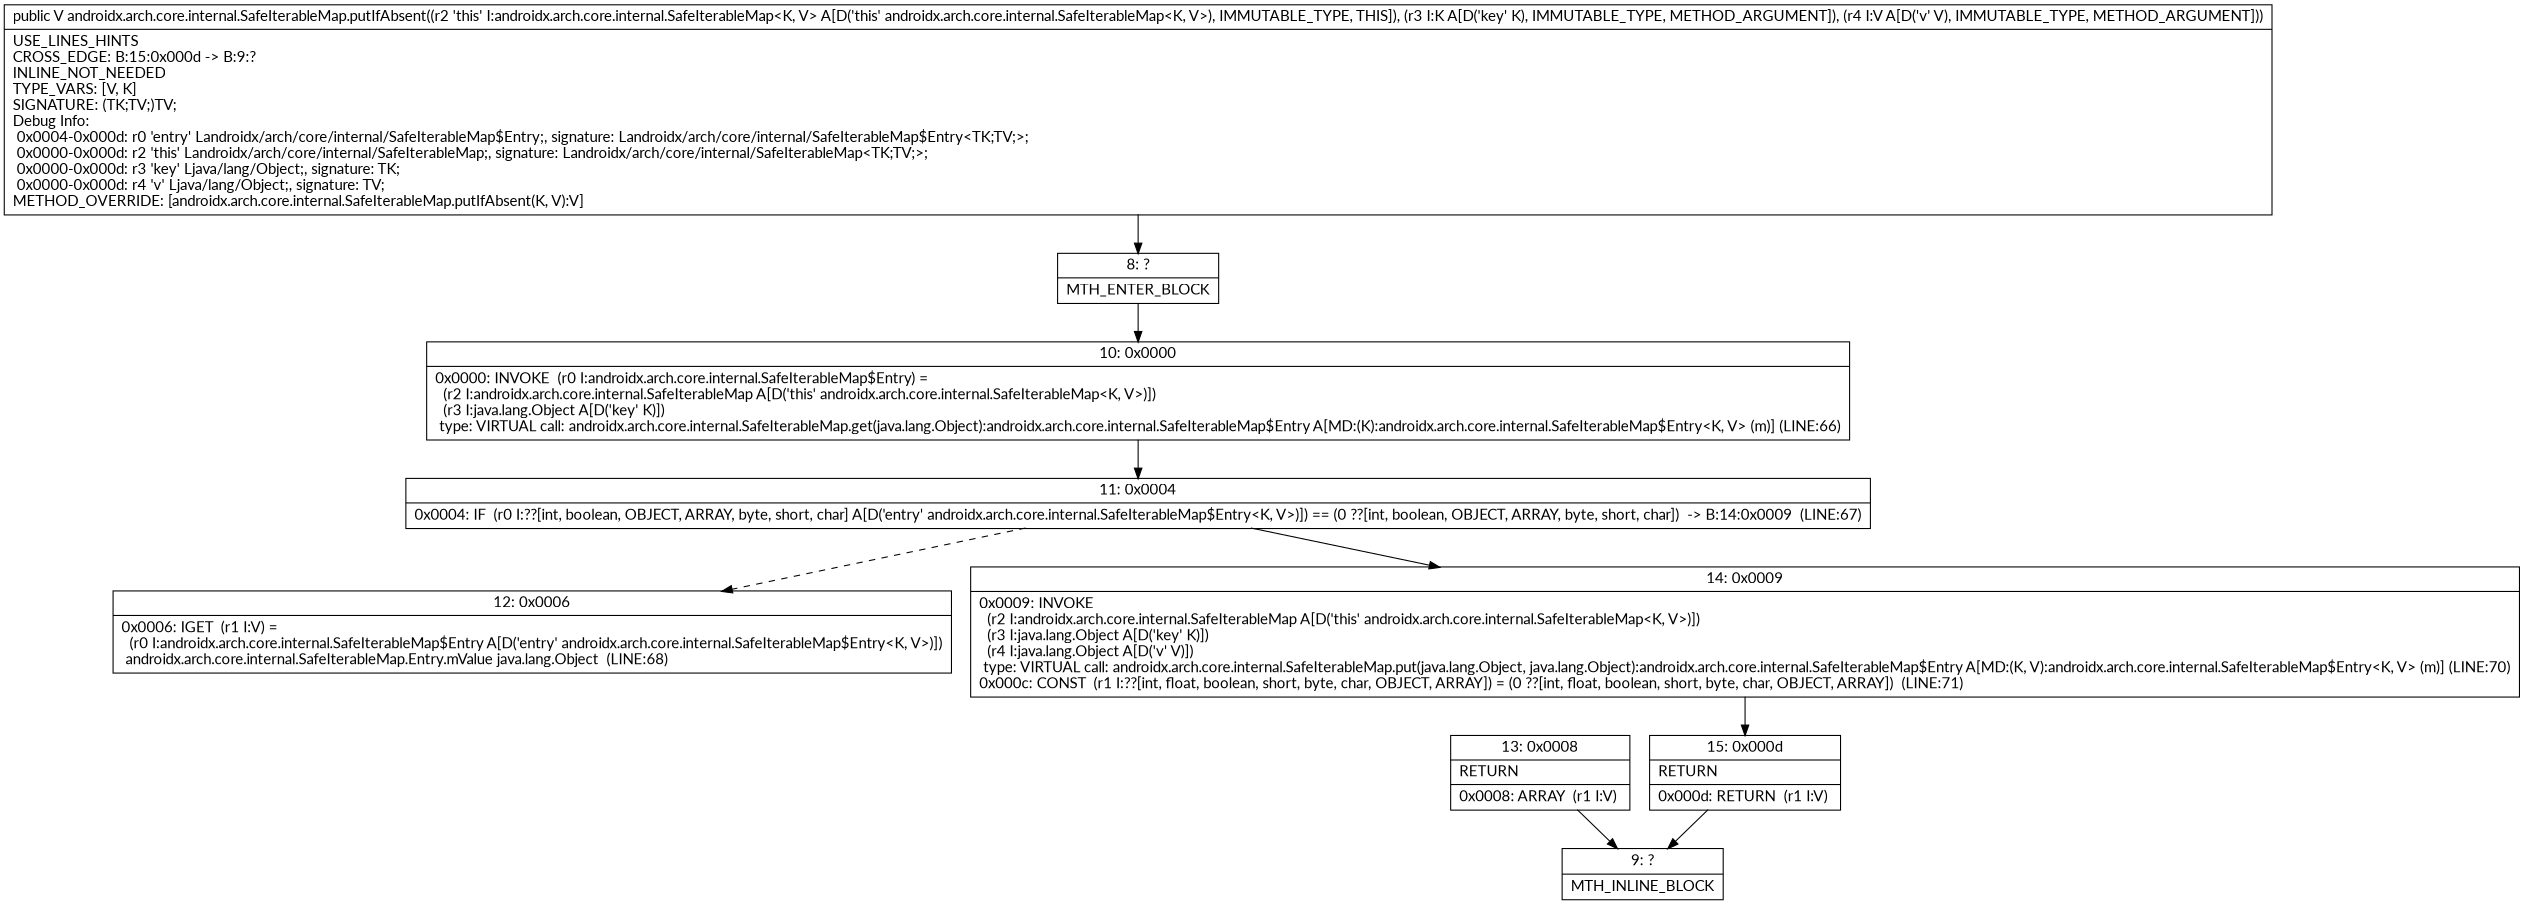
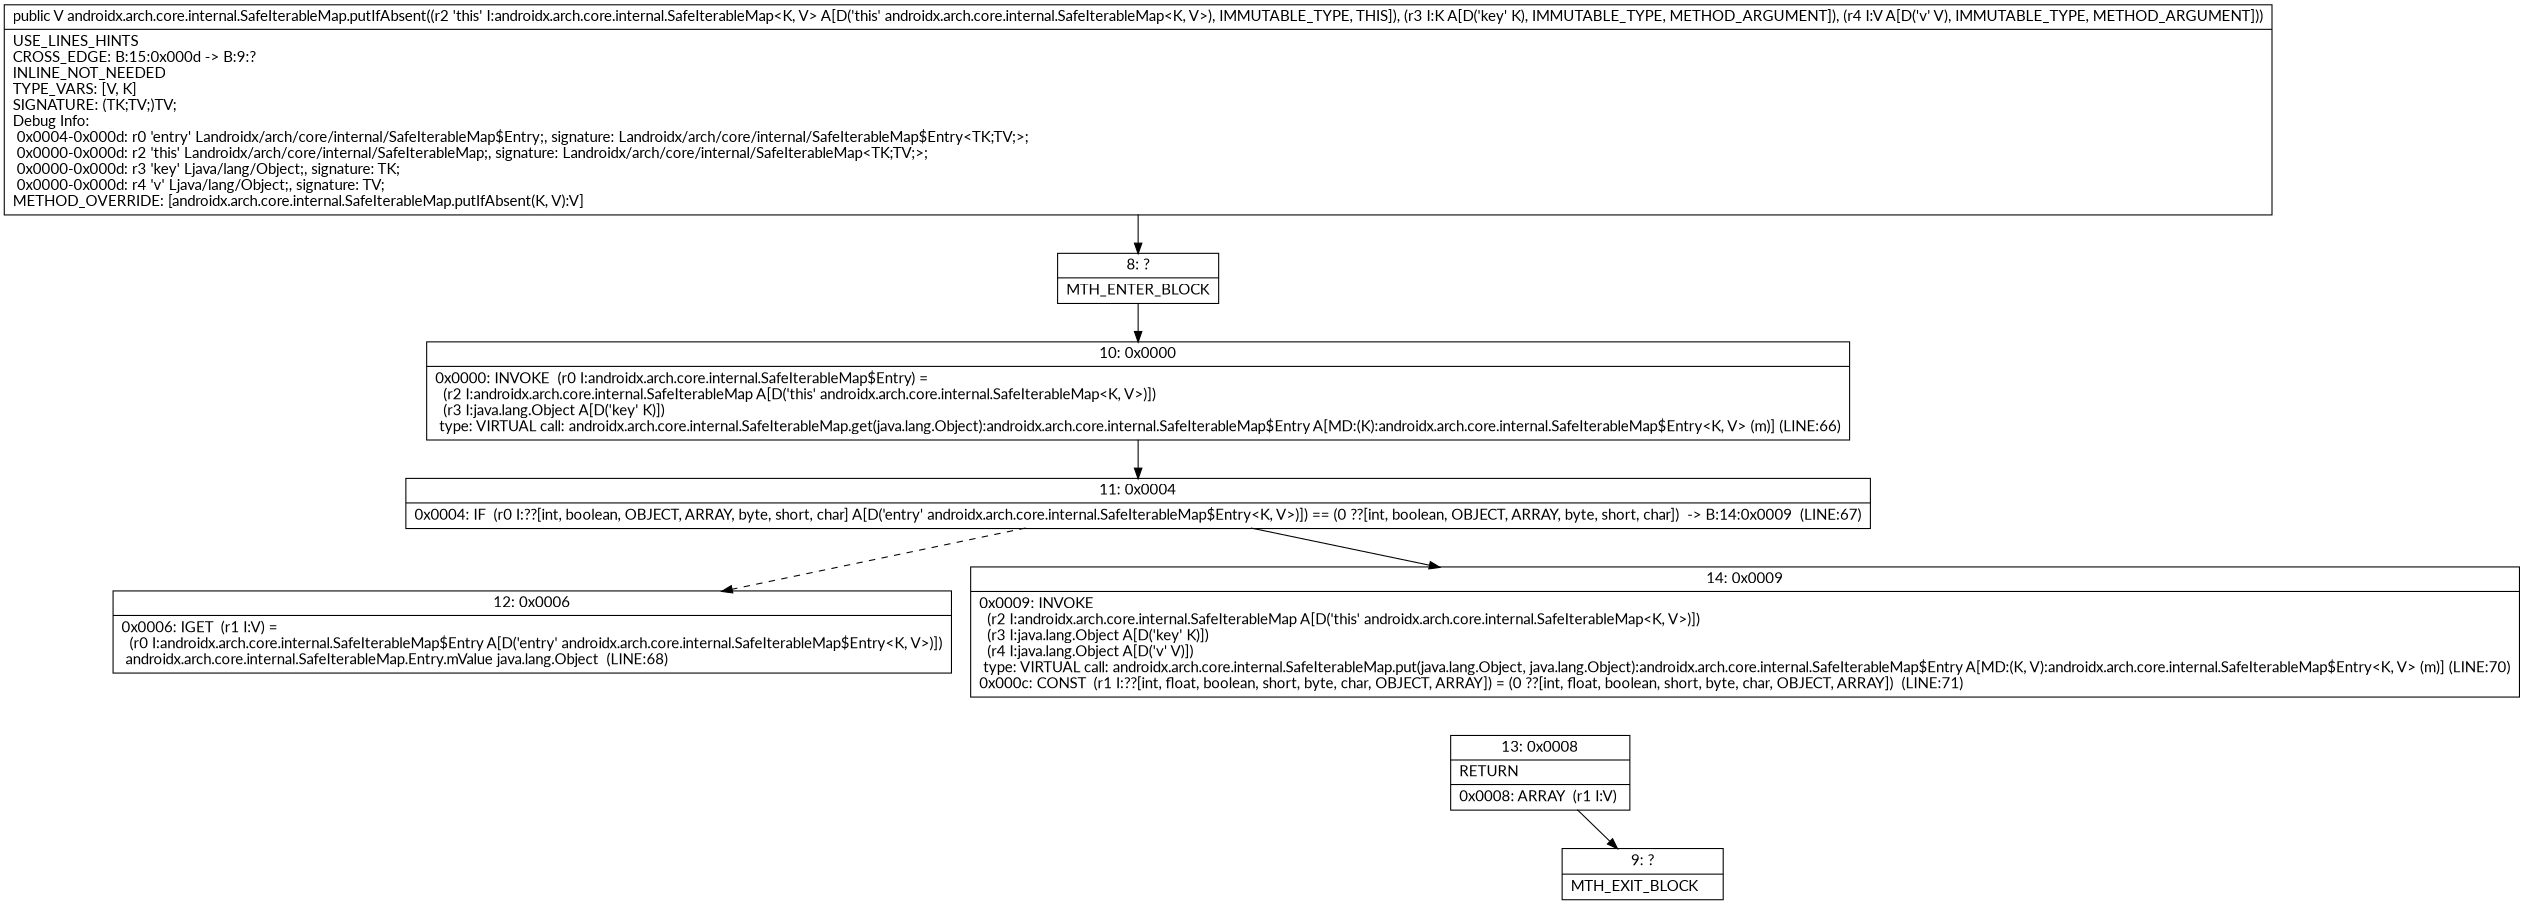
(1745, 773) -> none
(1643, 886) -> (1635, 886)
